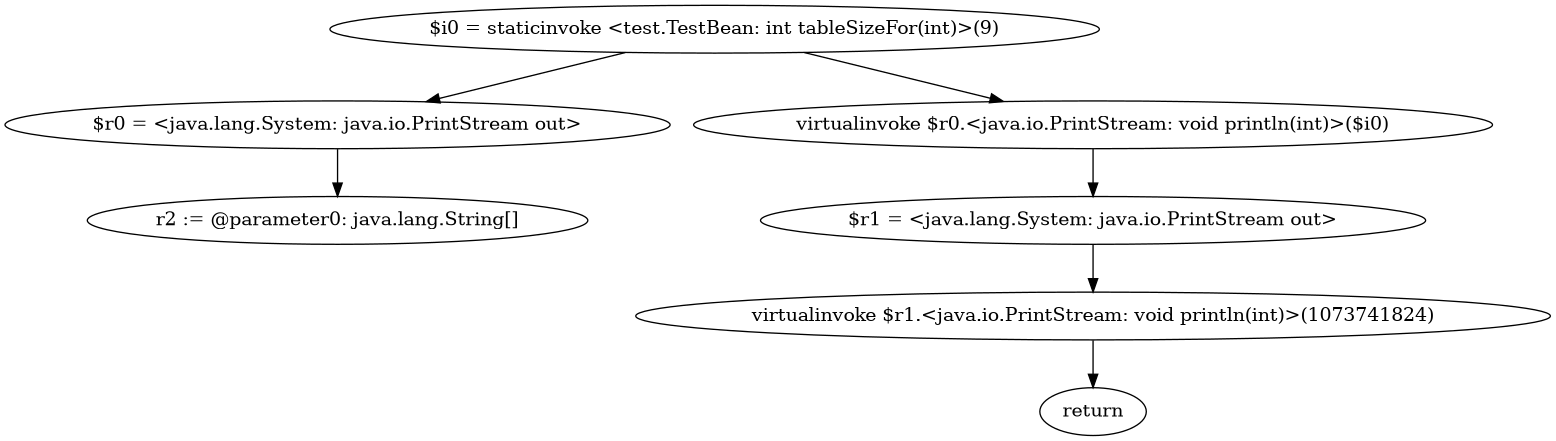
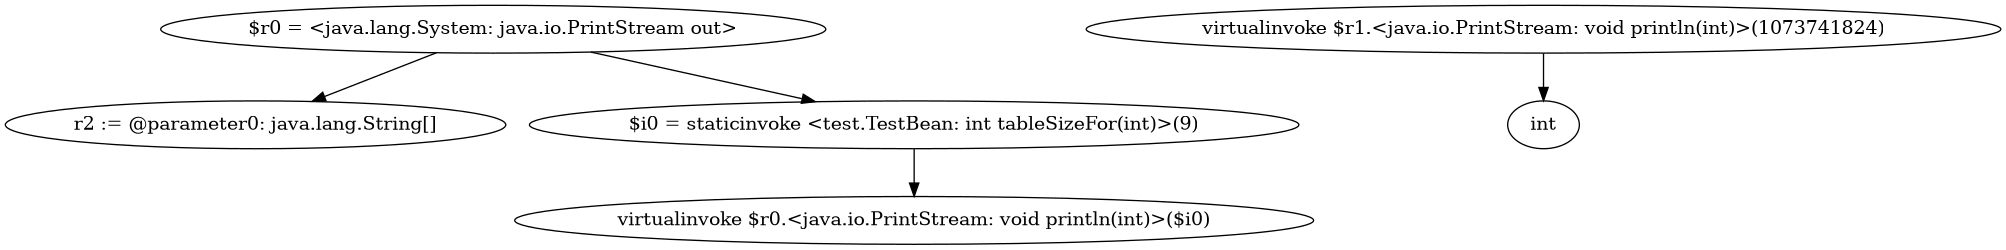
(532, 75) -> (696, 75)
(1093, 220) -> none
(1093, 412) -> (1544, 125)
